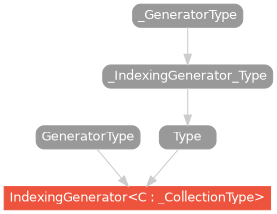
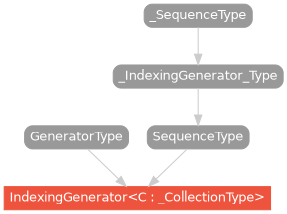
(188, 16) -> (198, 16)
(188, 137) -> (198, 137)
